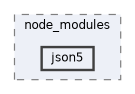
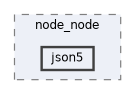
(68, 26) -> (68, 26)
